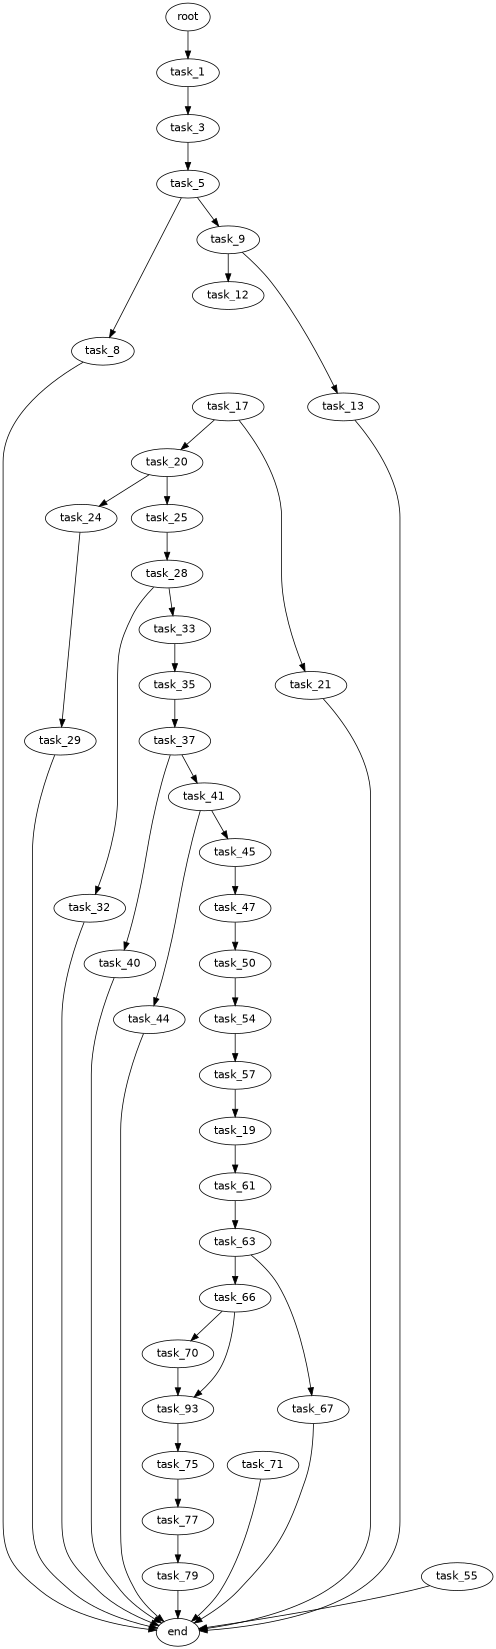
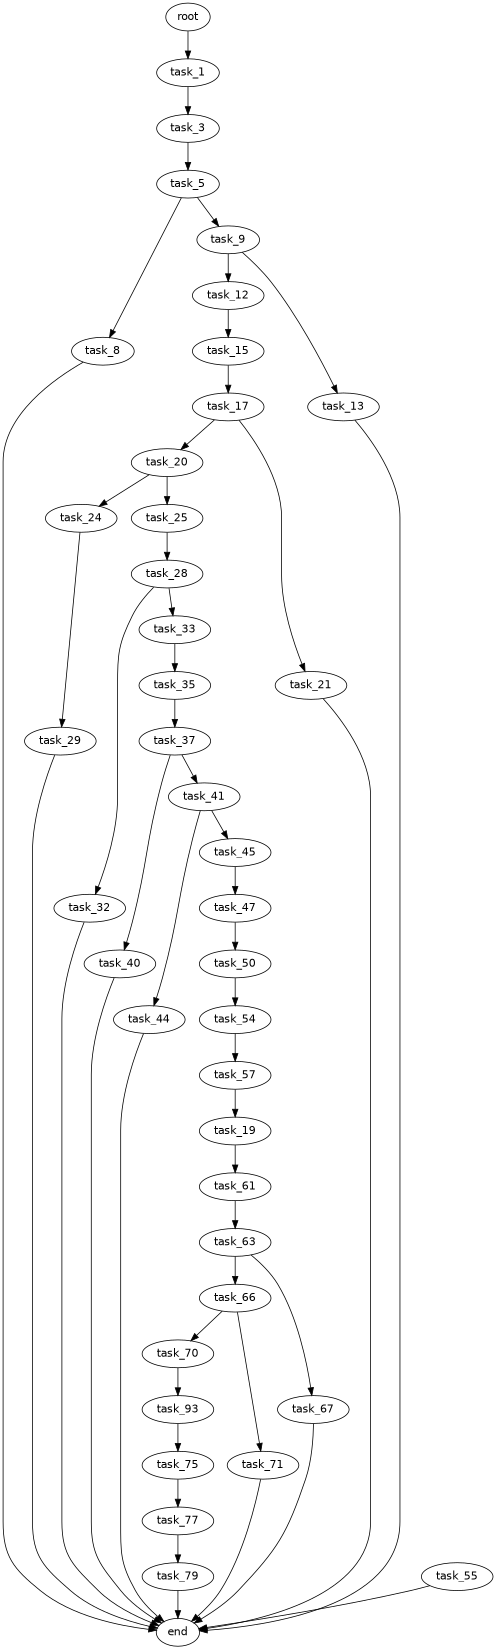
none -> (228, 351)
(226, 1356) -> (248, 1378)
